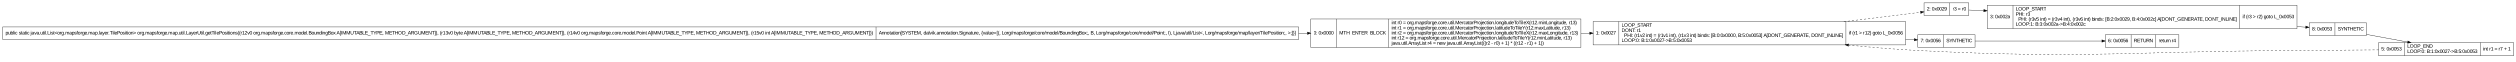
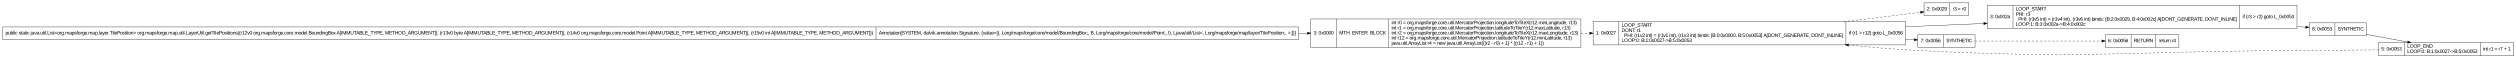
(1976, 10) -> (1945, 25)
(1585, 33) -> (1585, 33)
(2038, 41) -> (2038, 41)
